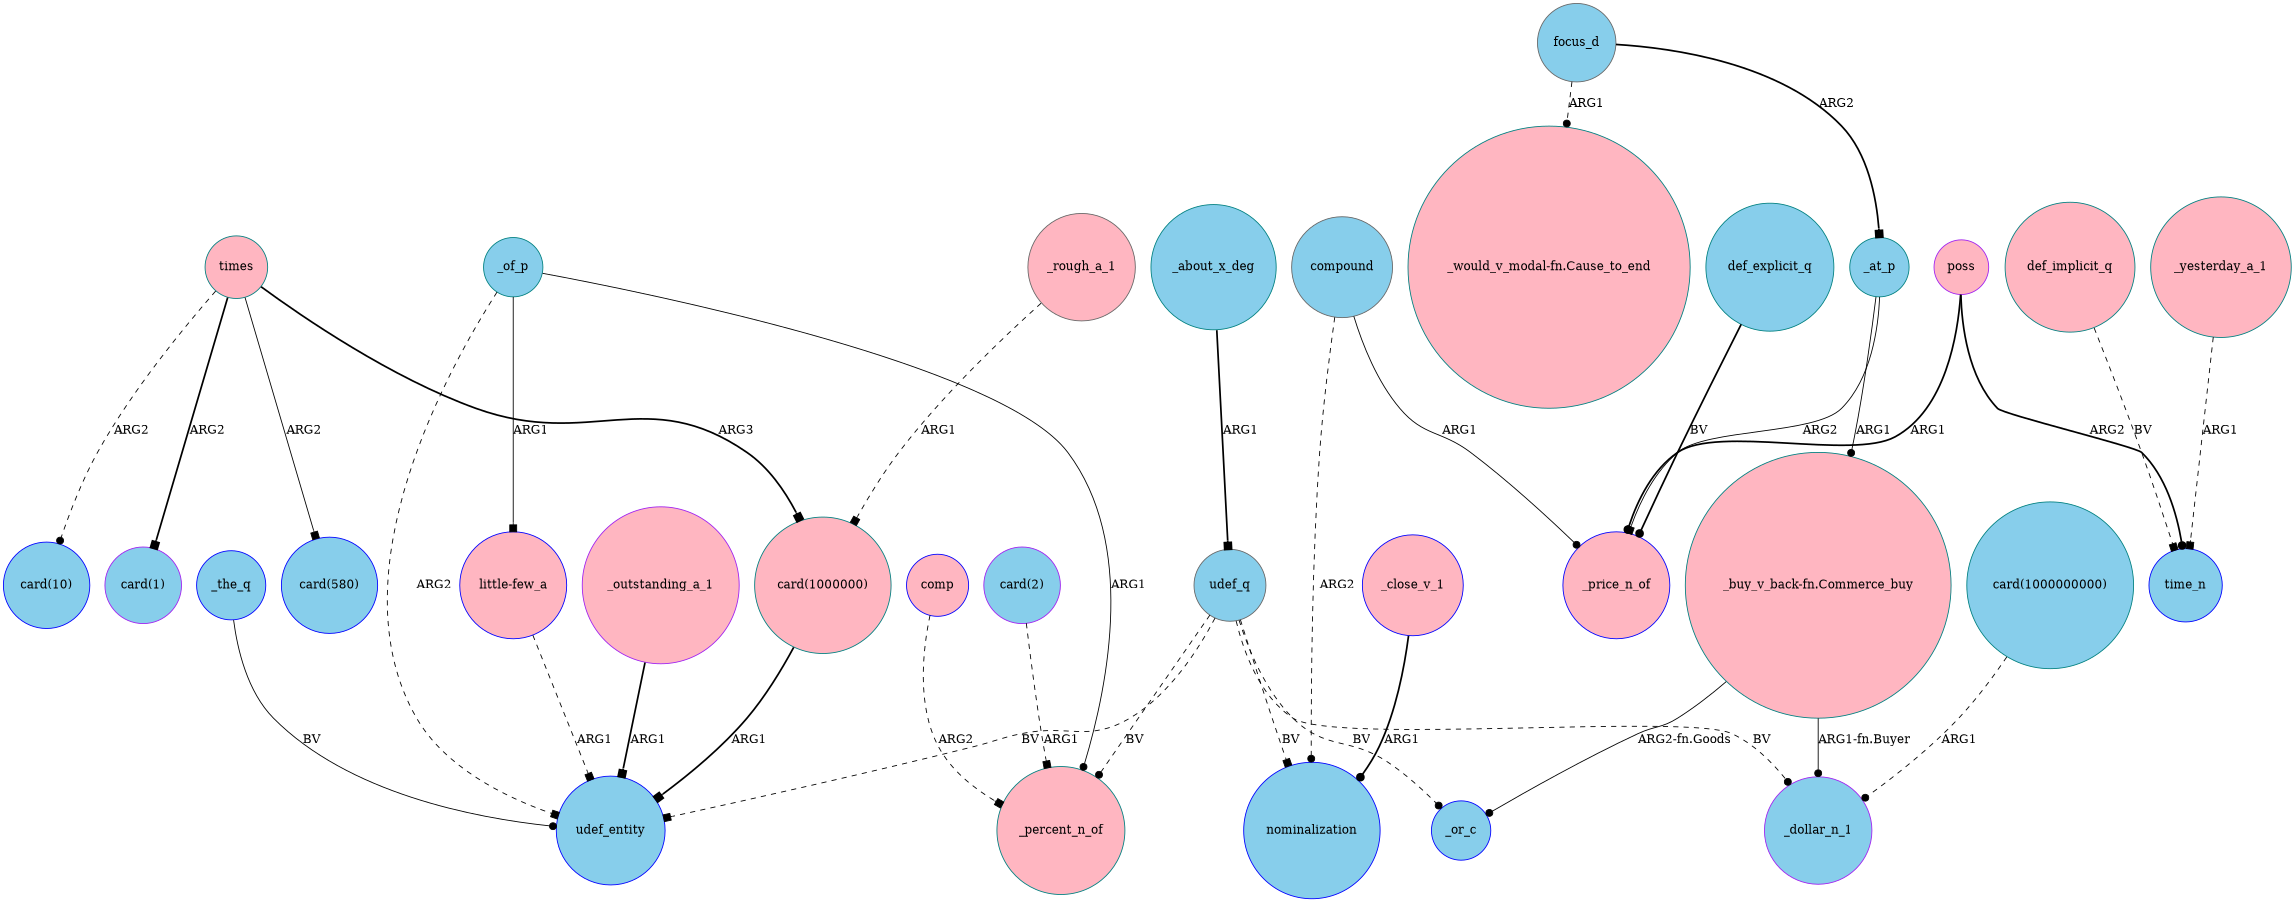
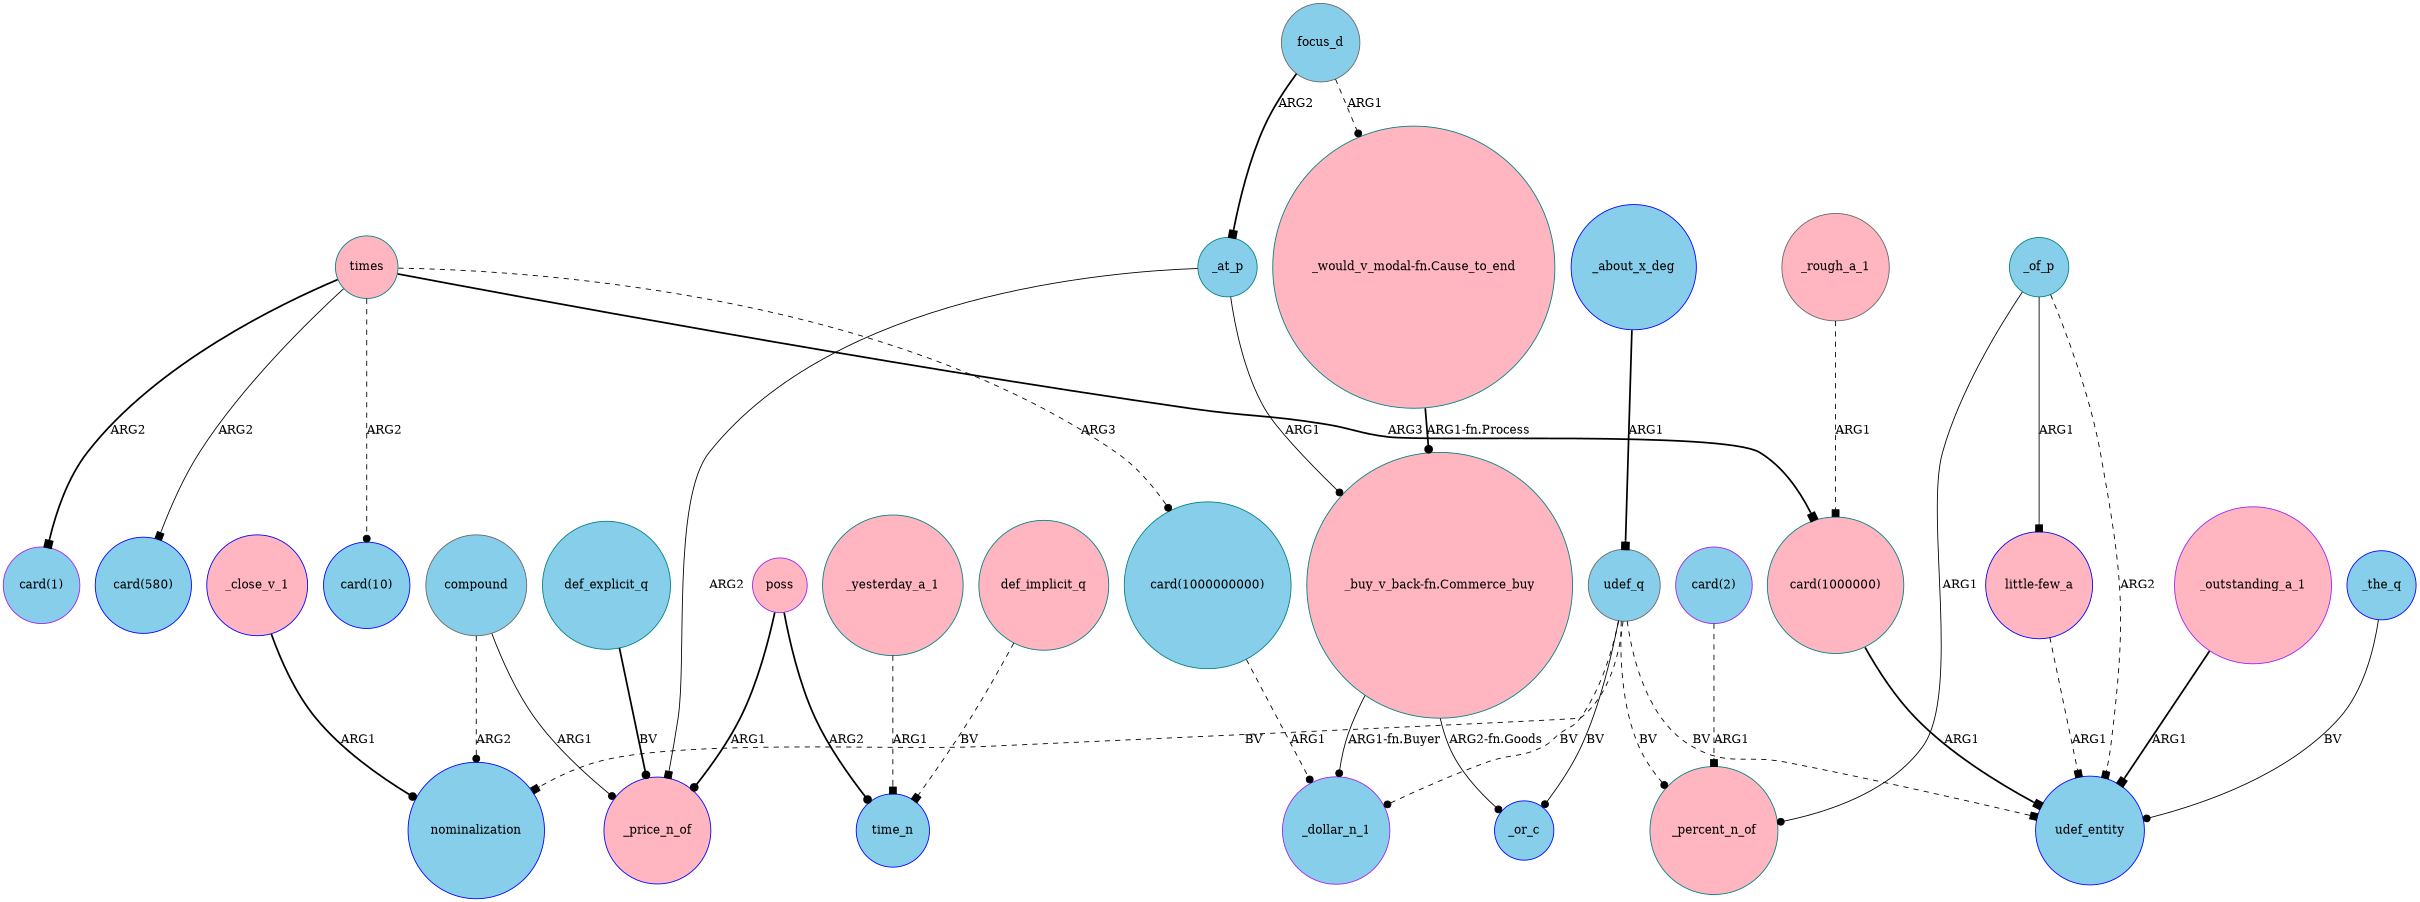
(1214, 267) -> (1634, 267)
none -> (806, 321)
none -> (1427, 427)
(938, 585) -> none
(1322, 737) -> (1594, 715)
